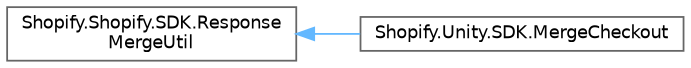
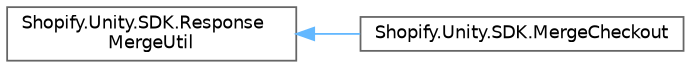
(152, 34) -> (152, 34)
